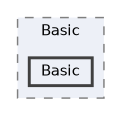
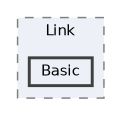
(61, 31) -> (61, 31)
